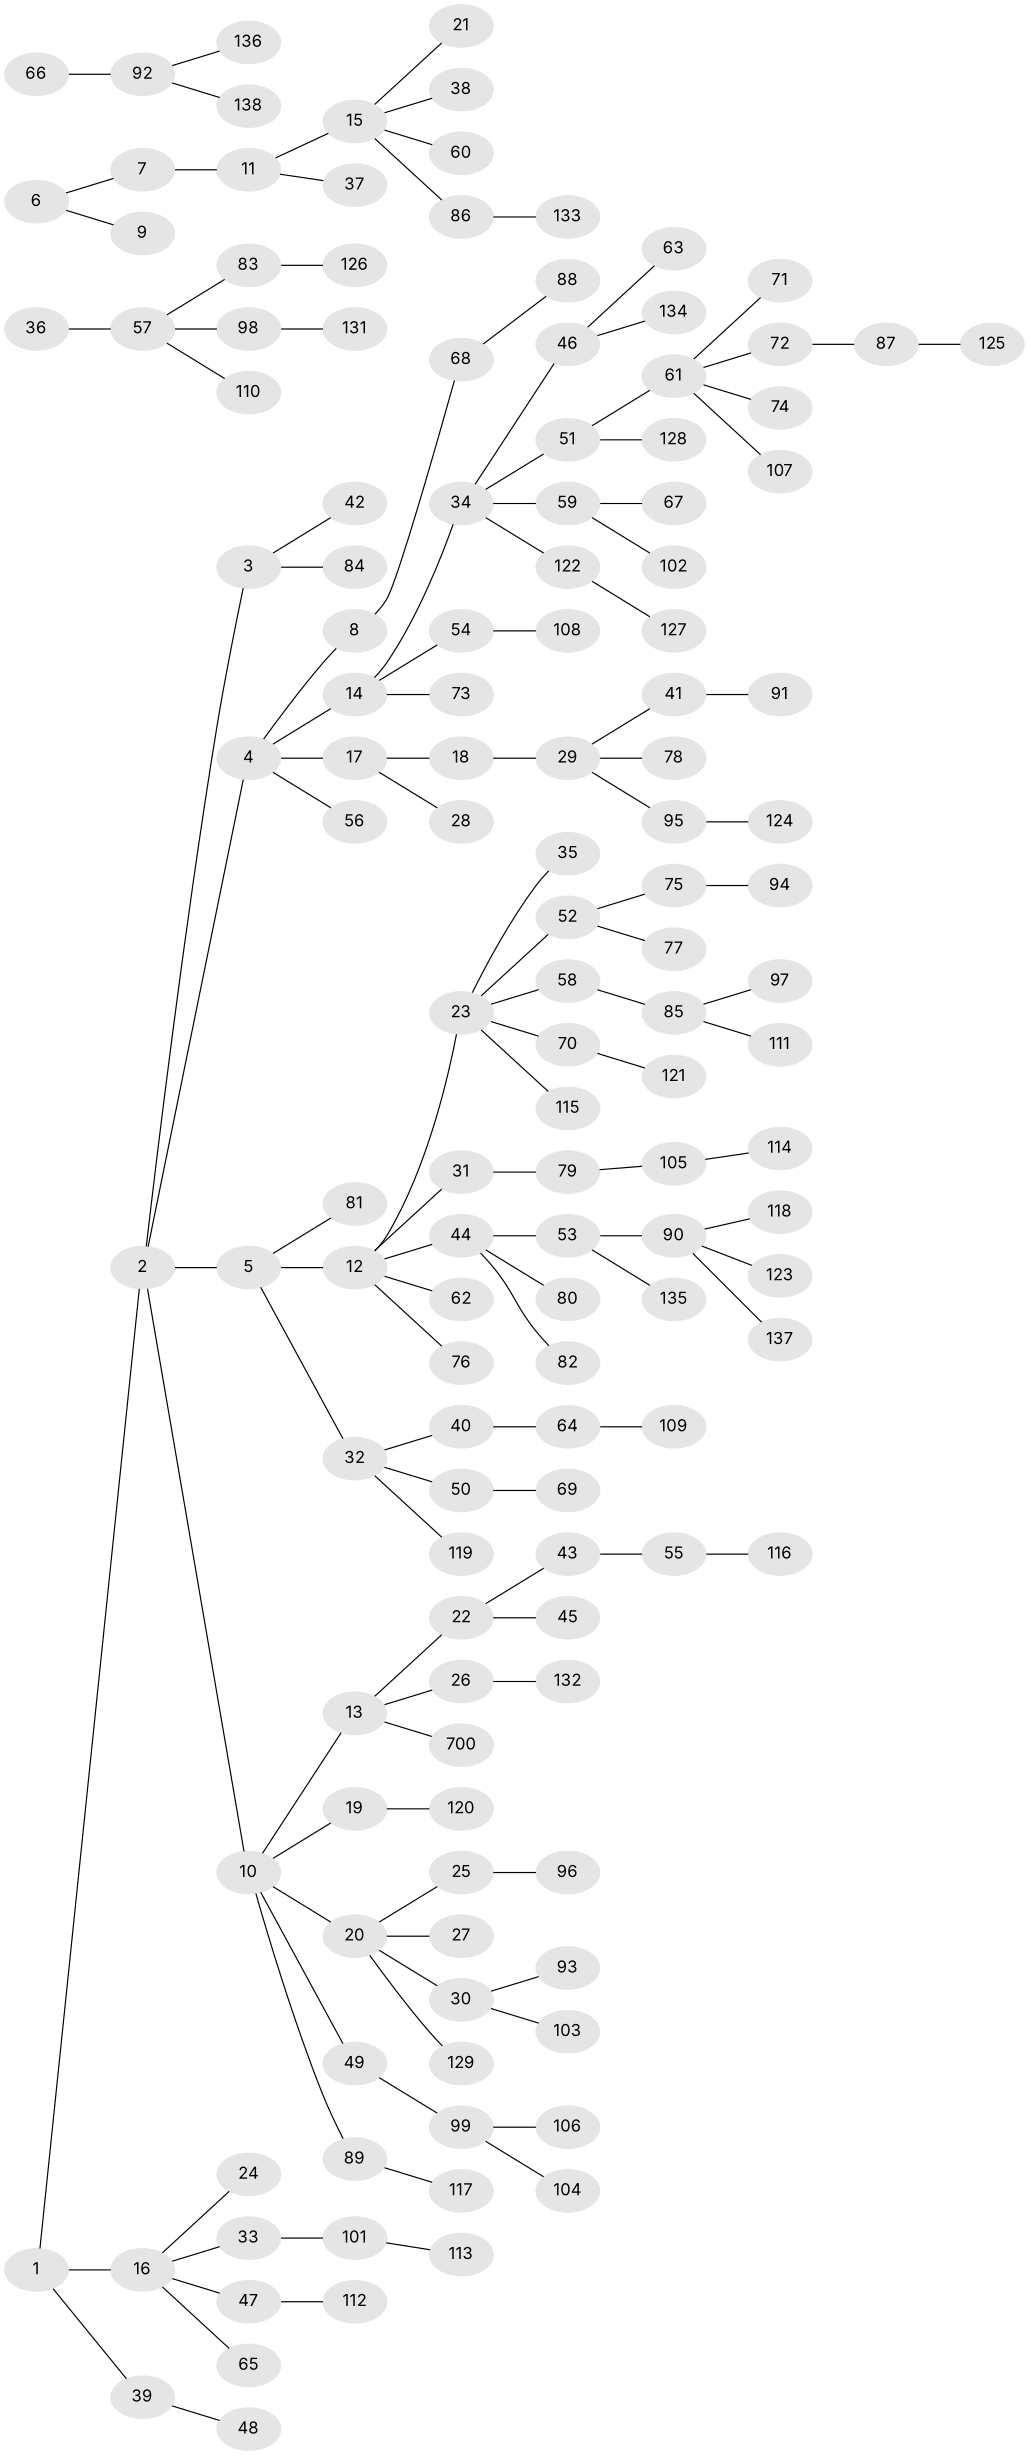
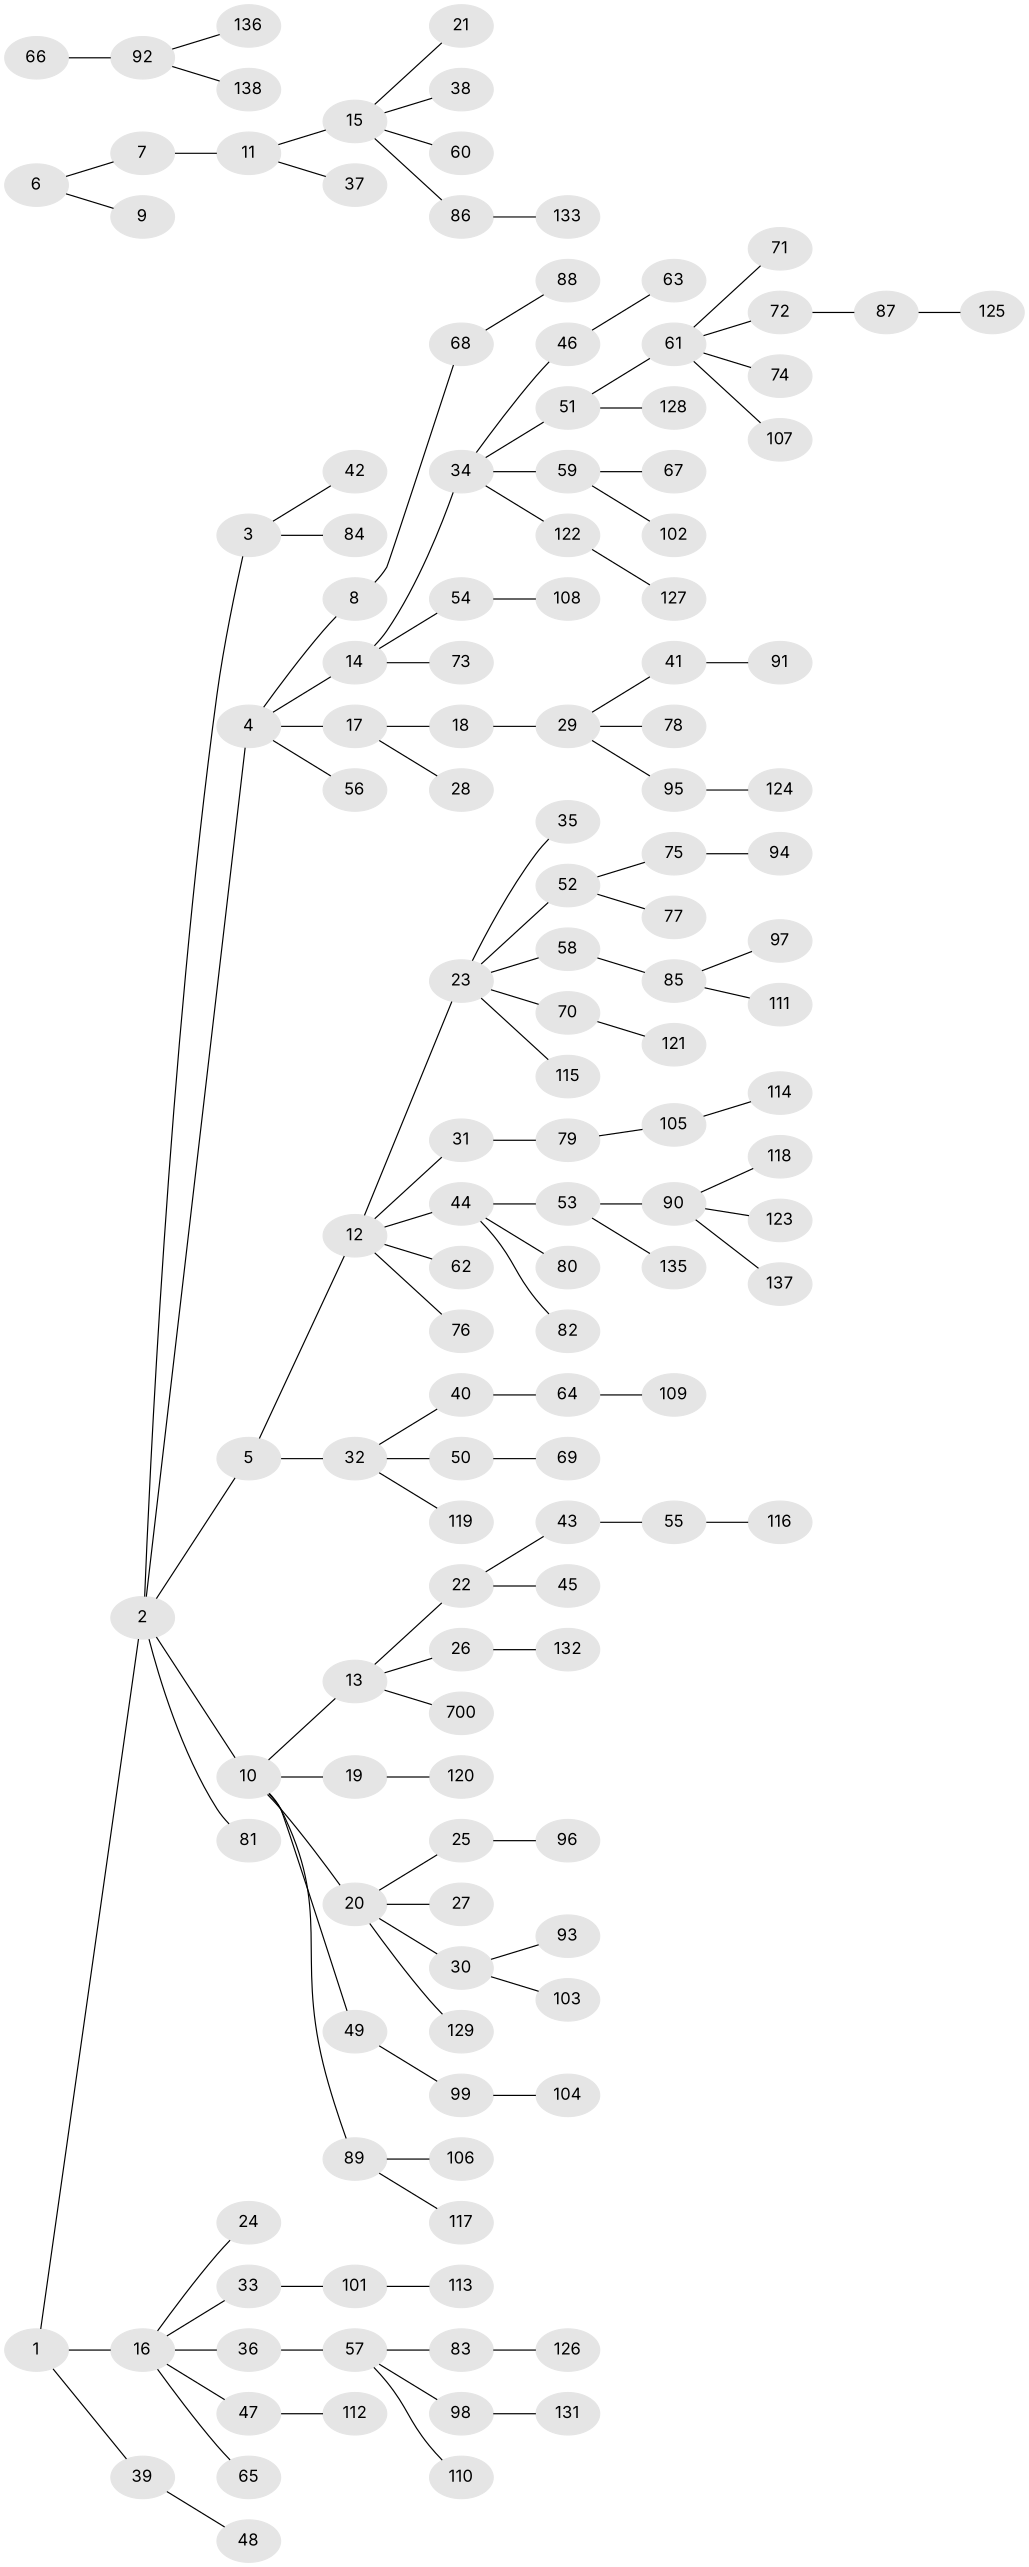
(674, 312) -> none
(302, 1236) -> (180, 1735)
(515, 2127) -> (408, 2159)
none -> (196, 2350)
